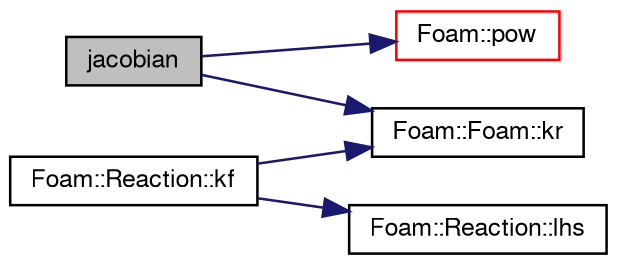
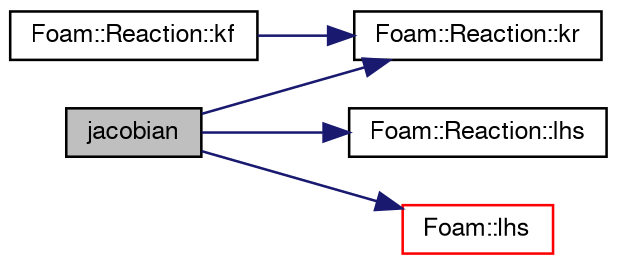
(478, 36) -> (478, 229)
(478, 133) -> (478, 36)
(291, 203) -> (262, 133)
